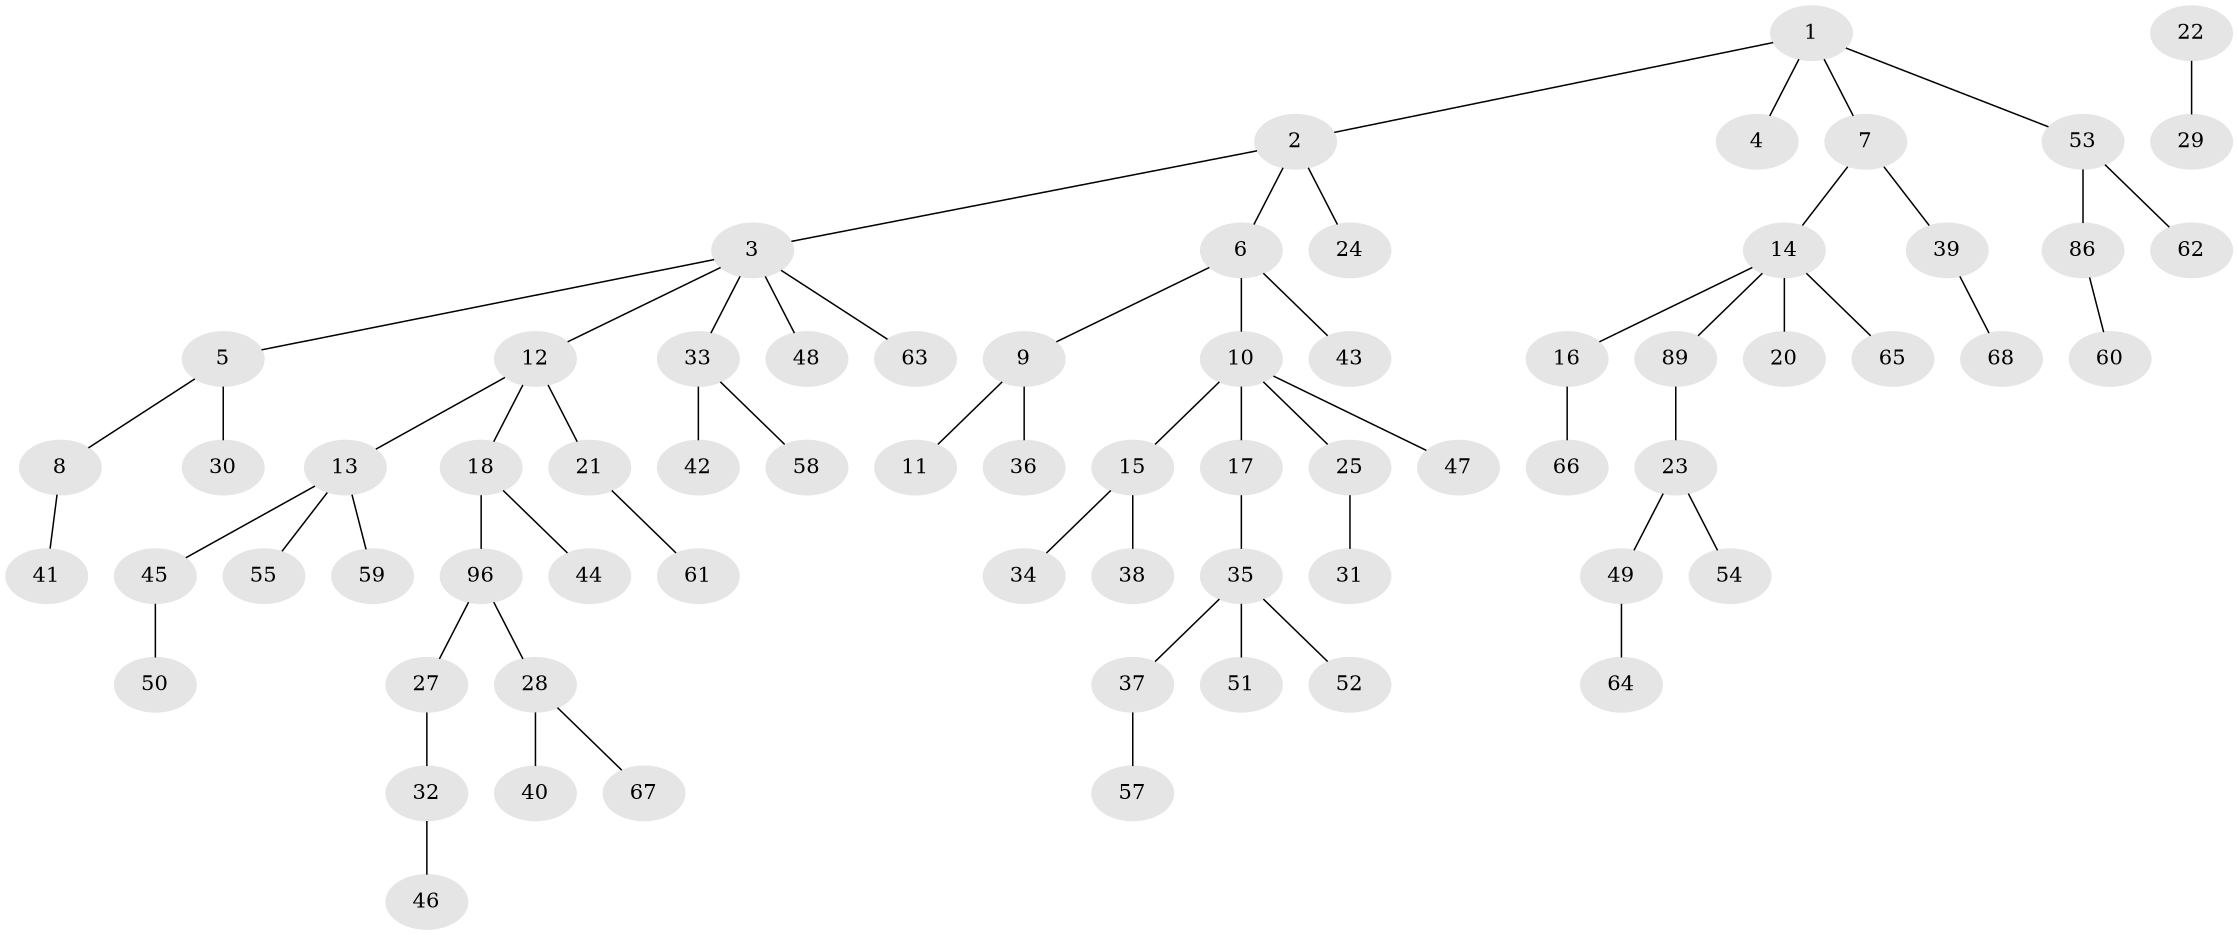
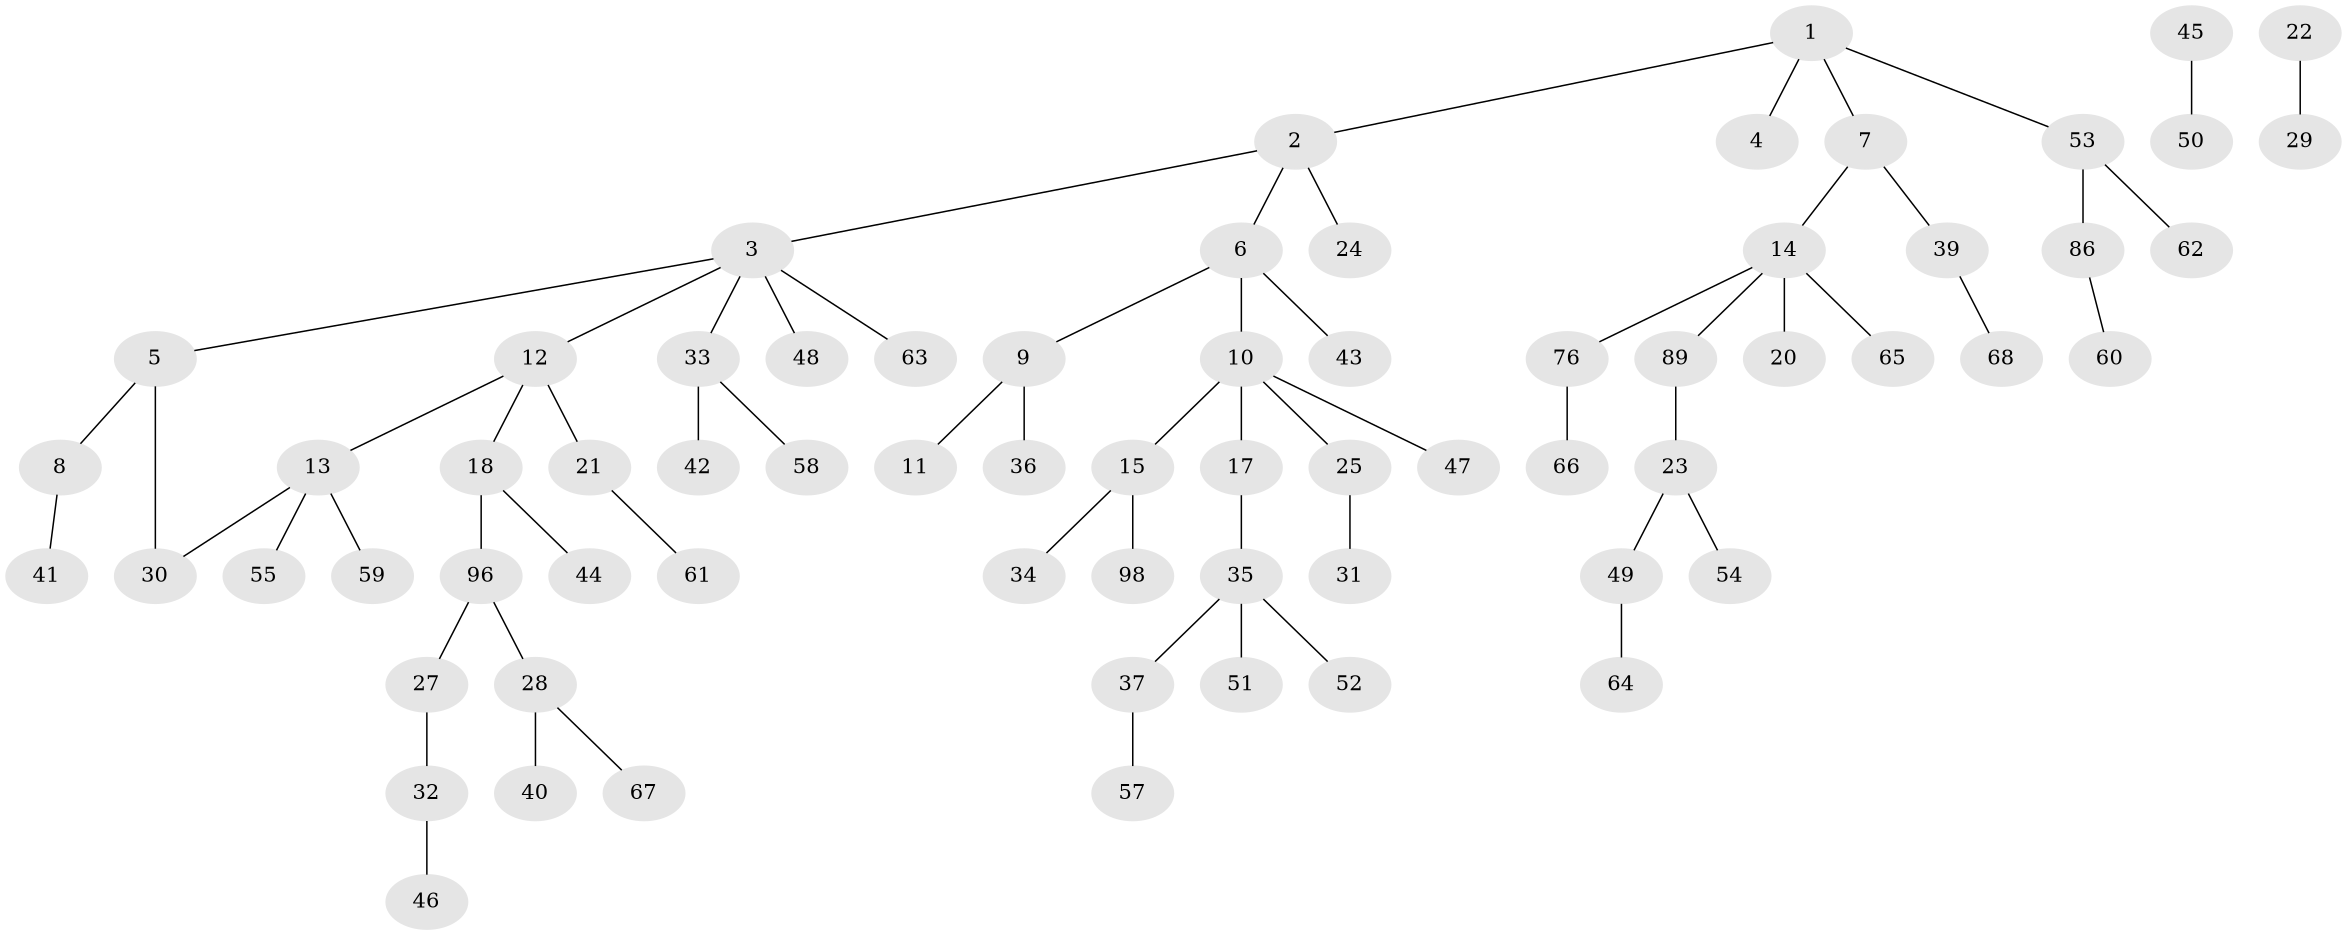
(1567, 359) -> (1567, 359)
(250, 522) -> (237, 522)
(1133, 576) -> (1133, 576)
